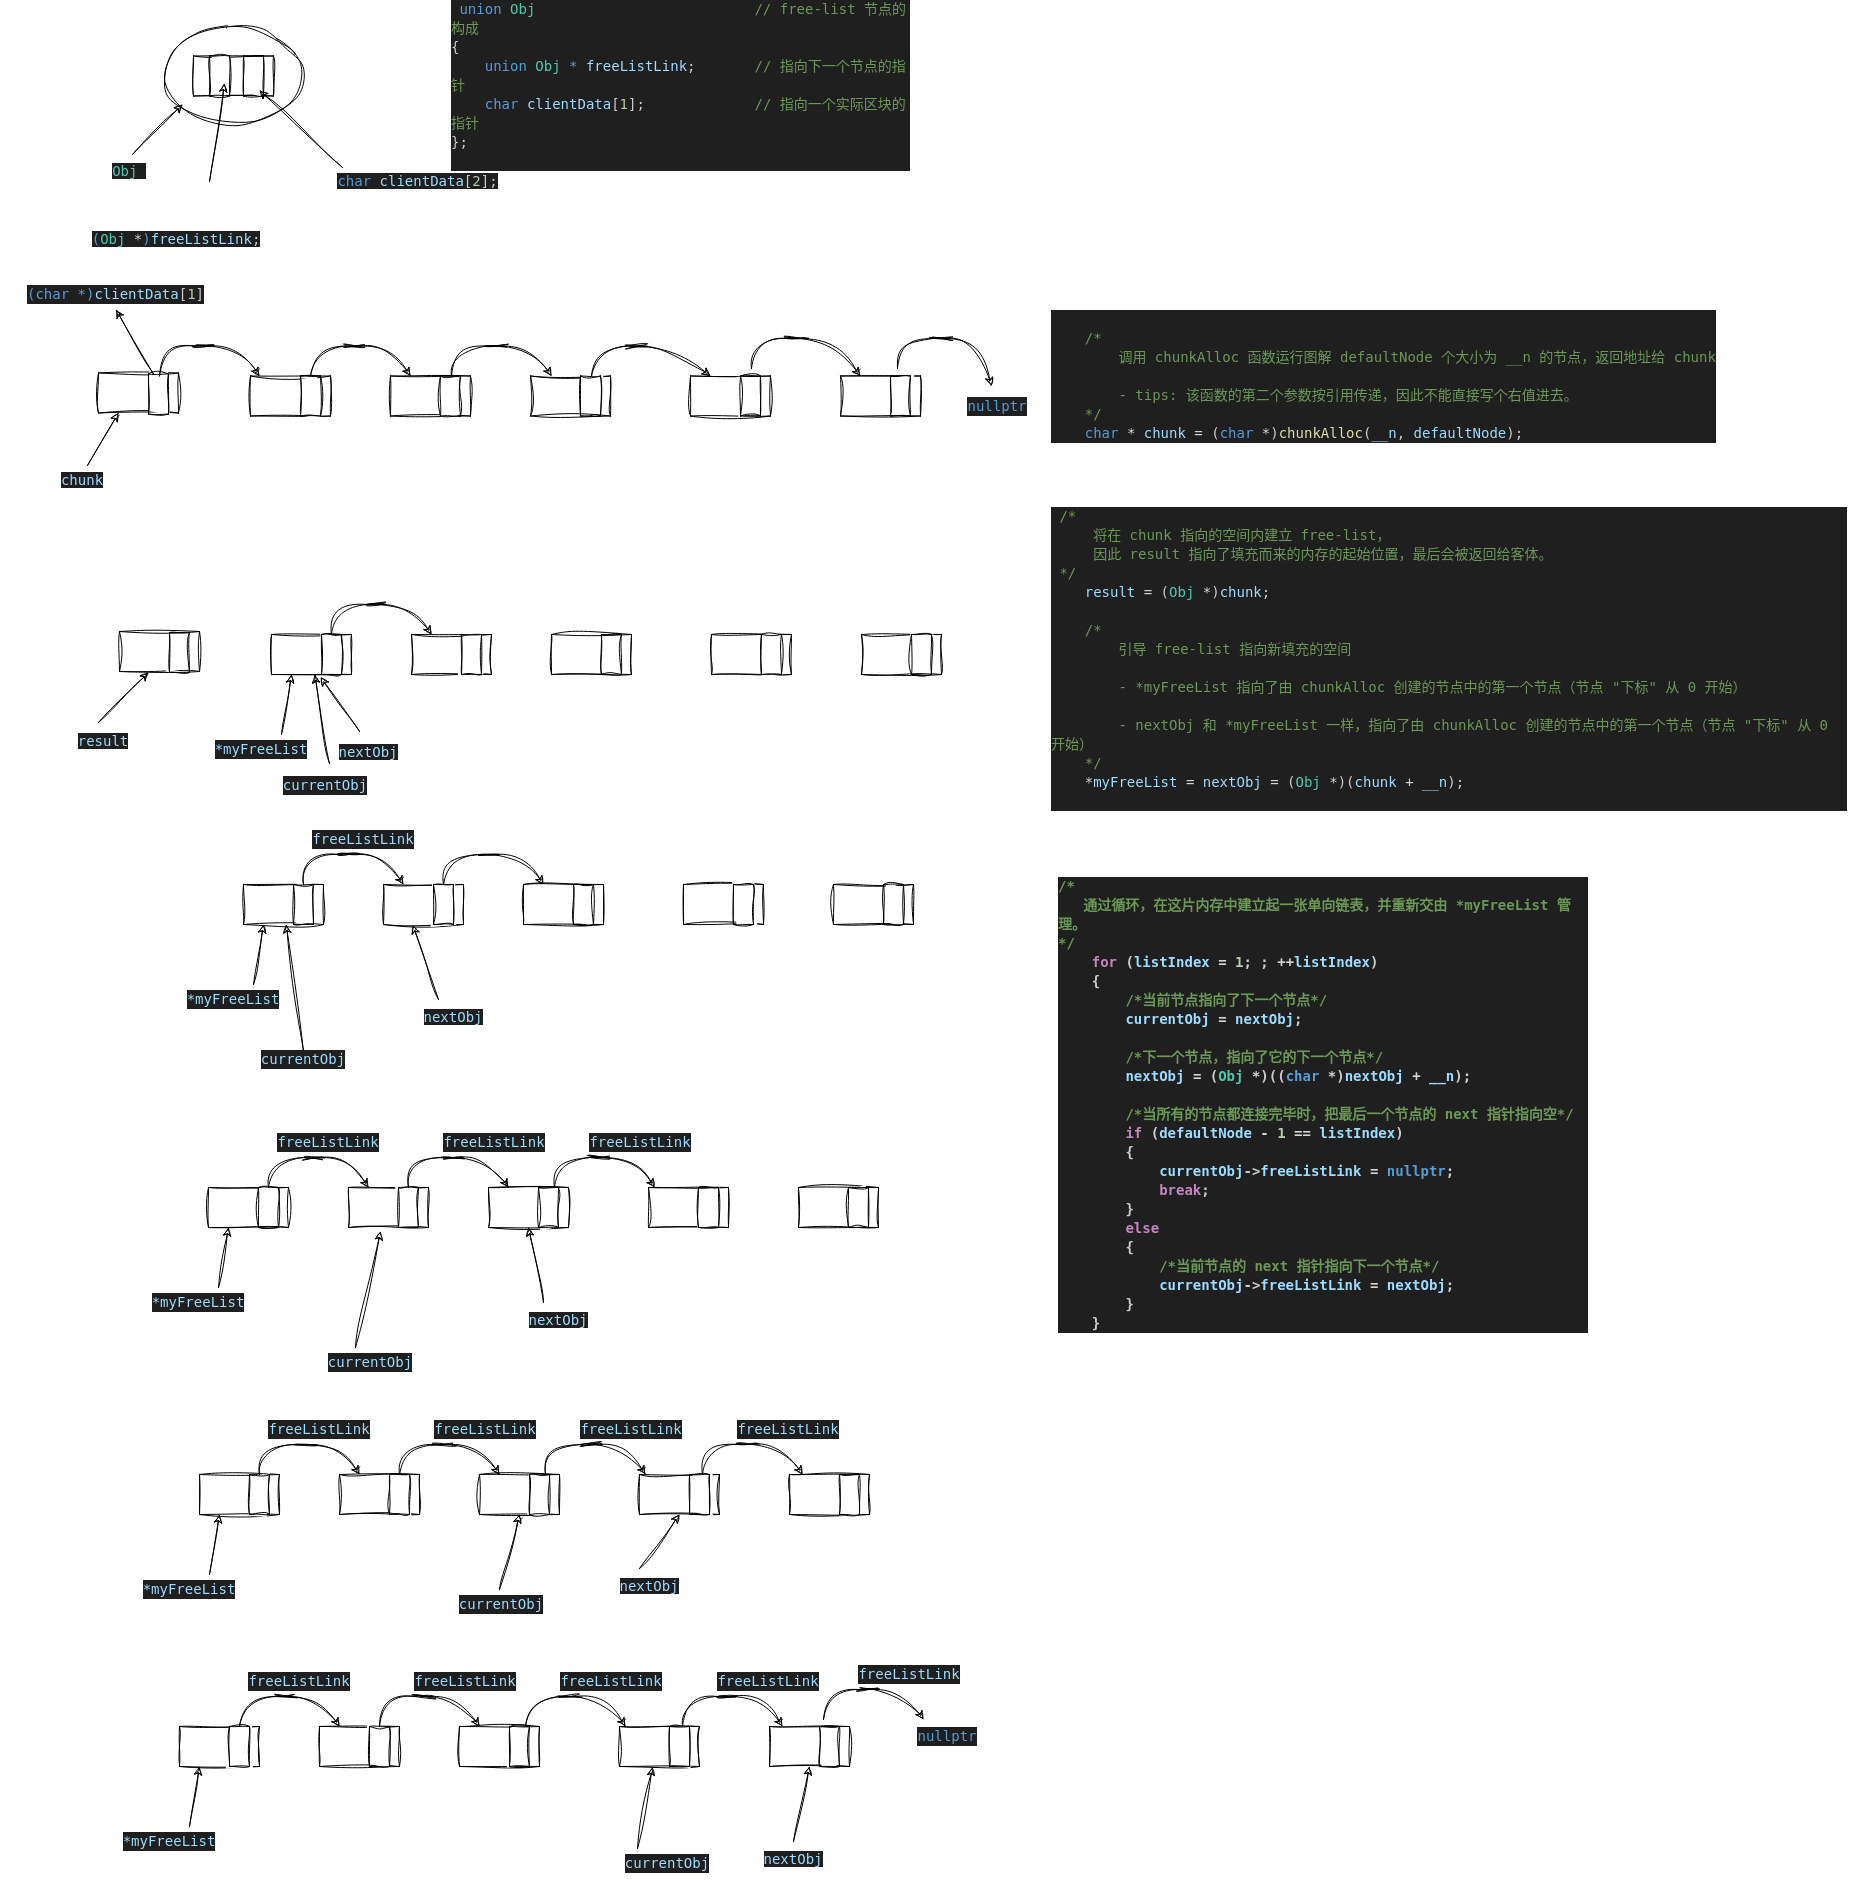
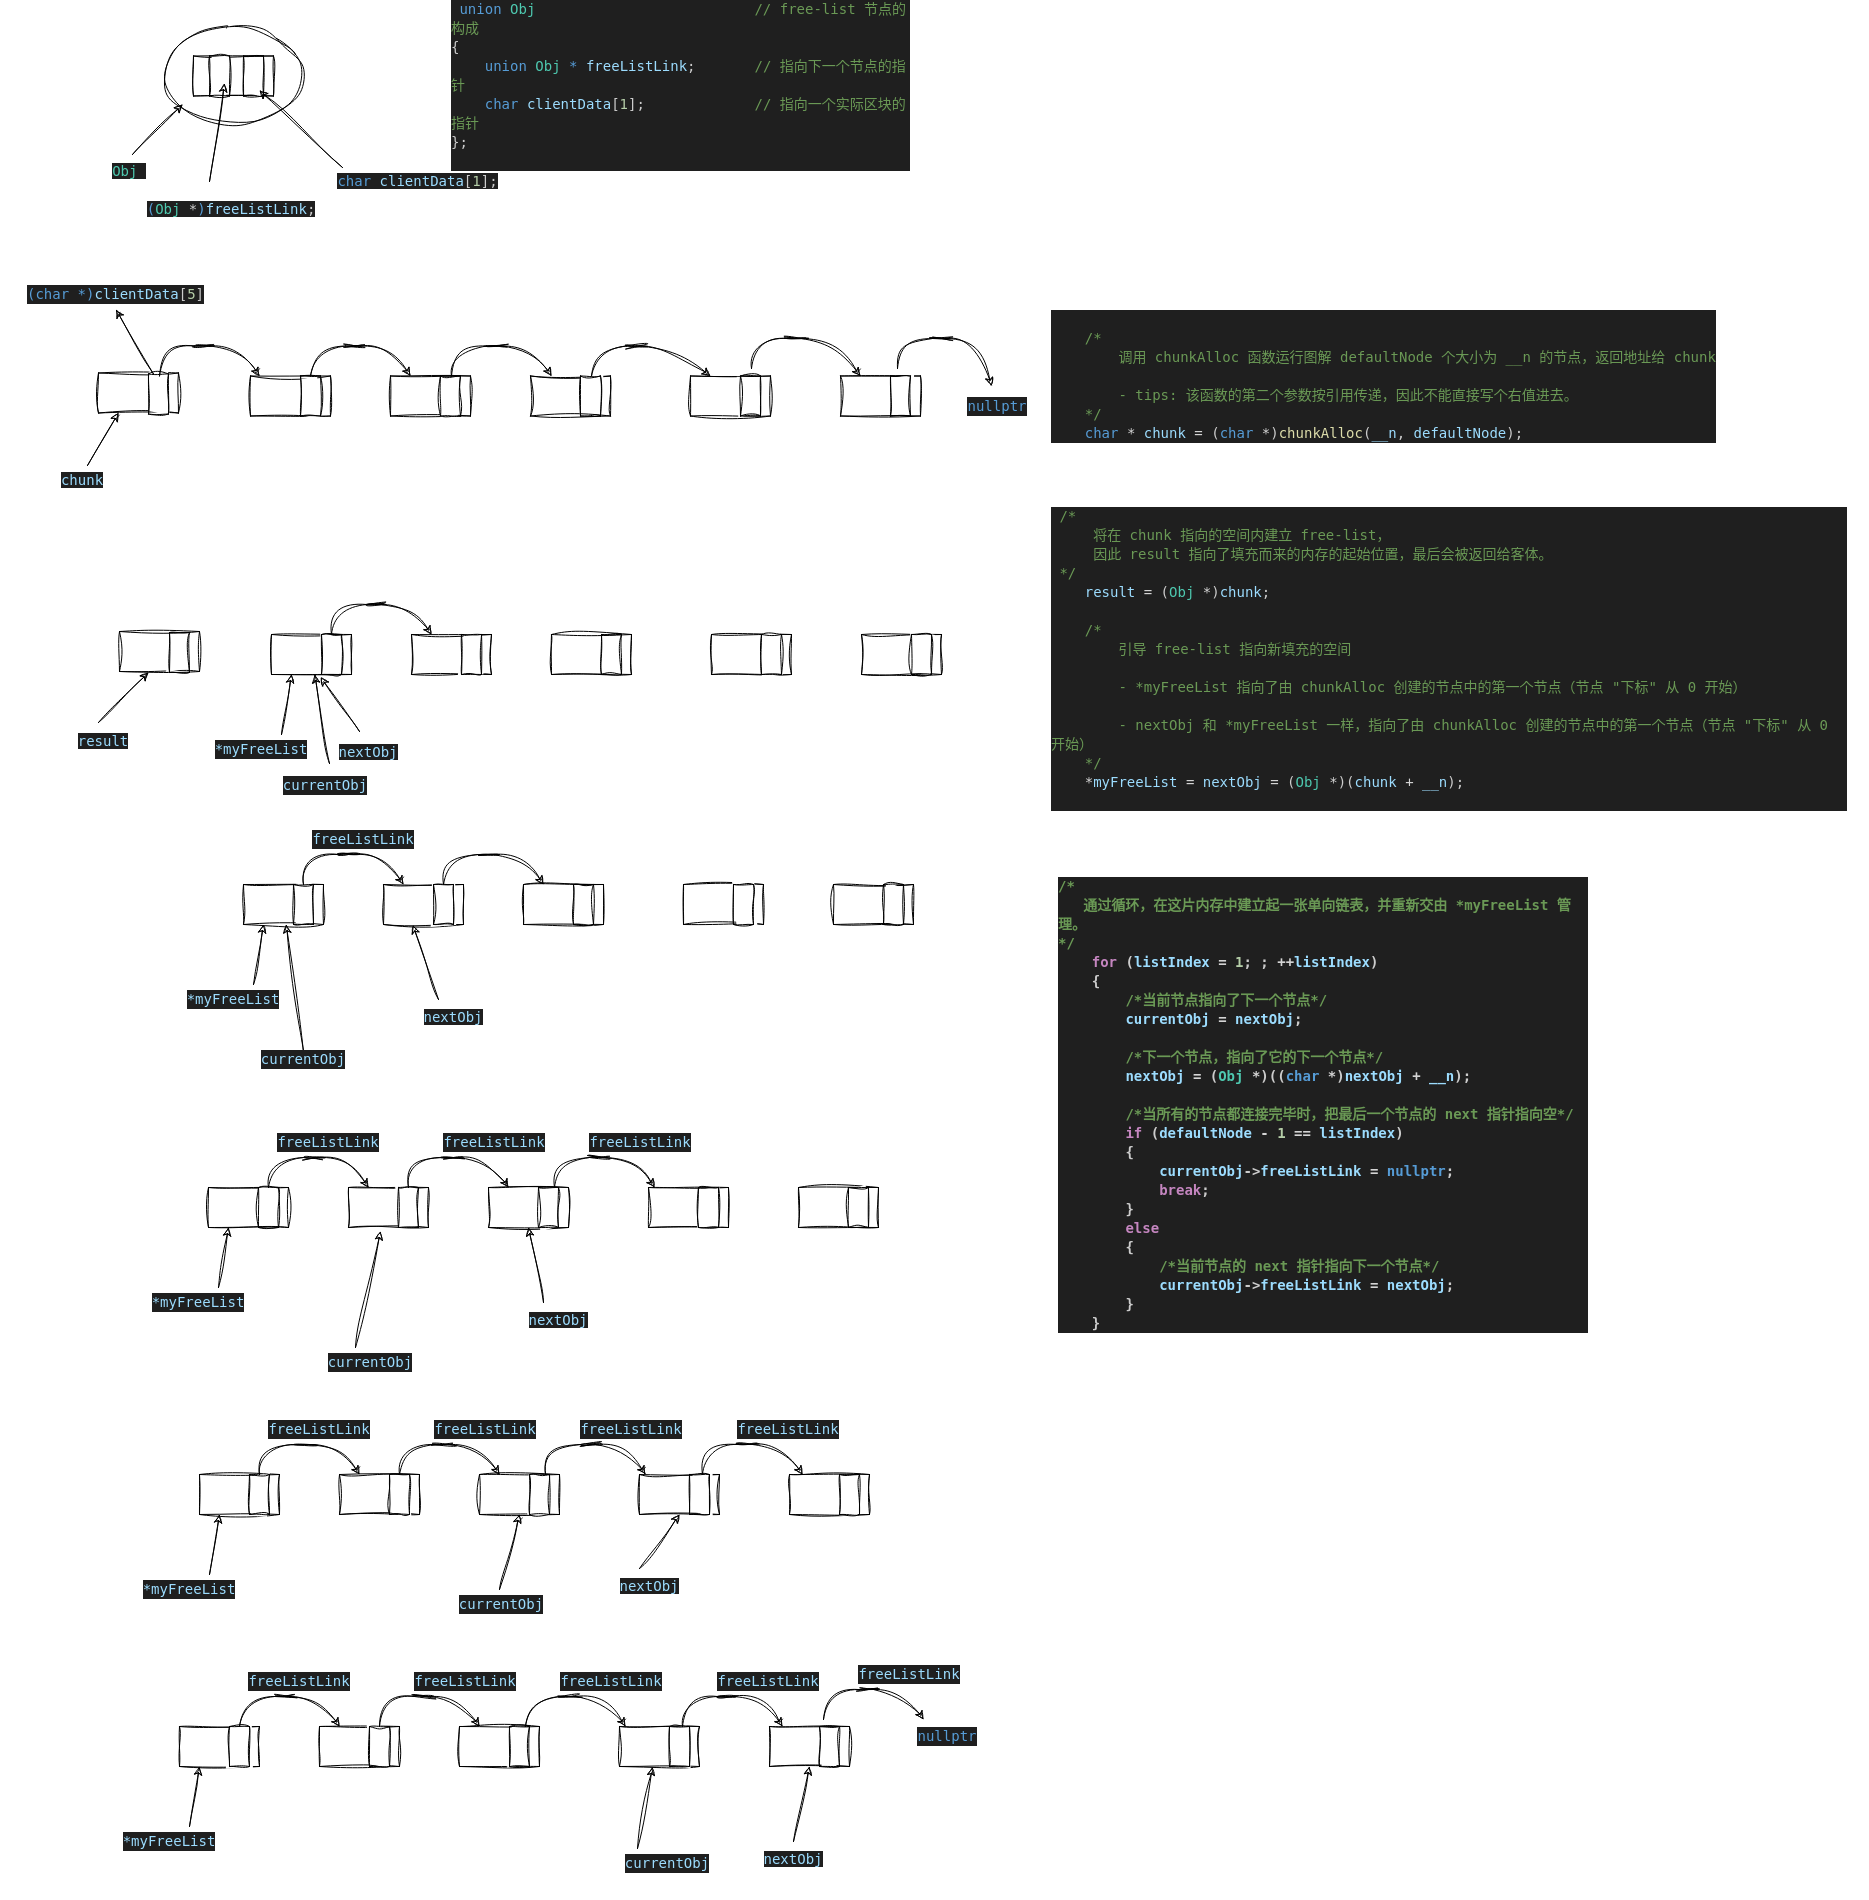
(418, 179) -> (418, 179)
(177, 236) -> (232, 206)
(116, 295) -> (116, 295)
